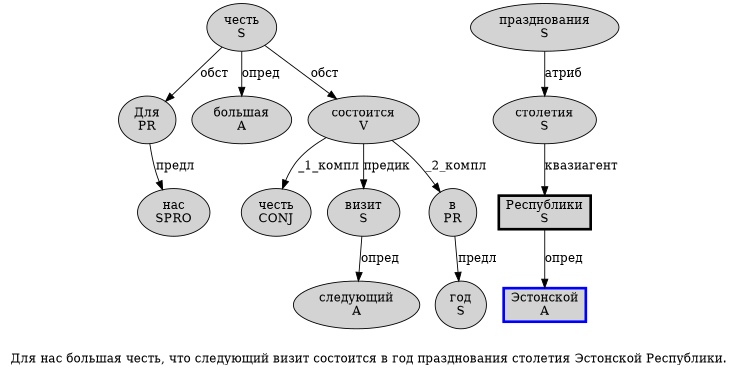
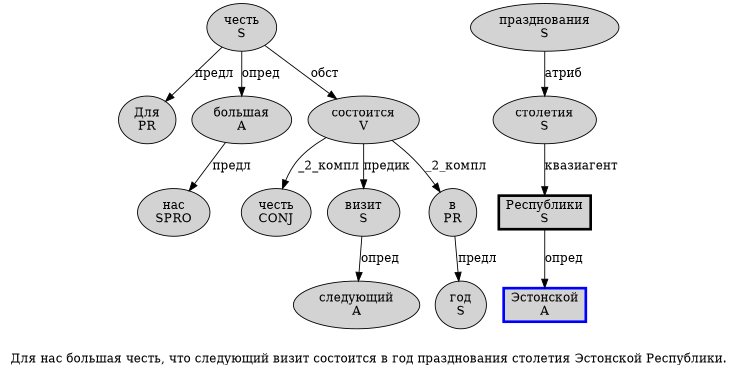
(214, 74) -> (214, 74)
(153, 163) -> (210, 163)
(329, 166) -> (329, 166)
